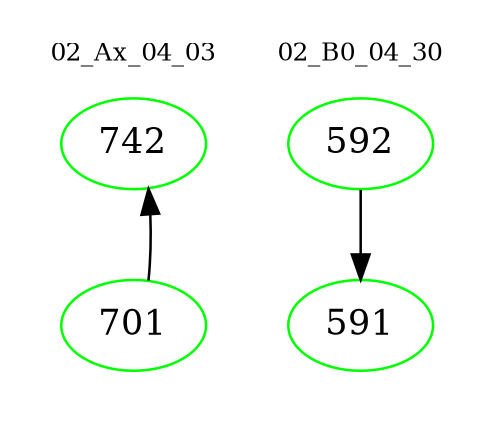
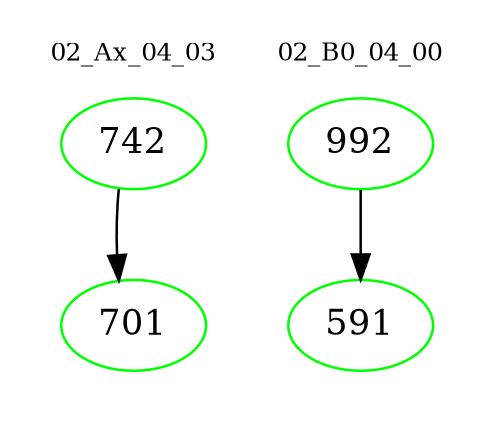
(361, 54) -> (361, 54)
(361, 144) -> (361, 144)
(151, 248) -> (117, 222)
